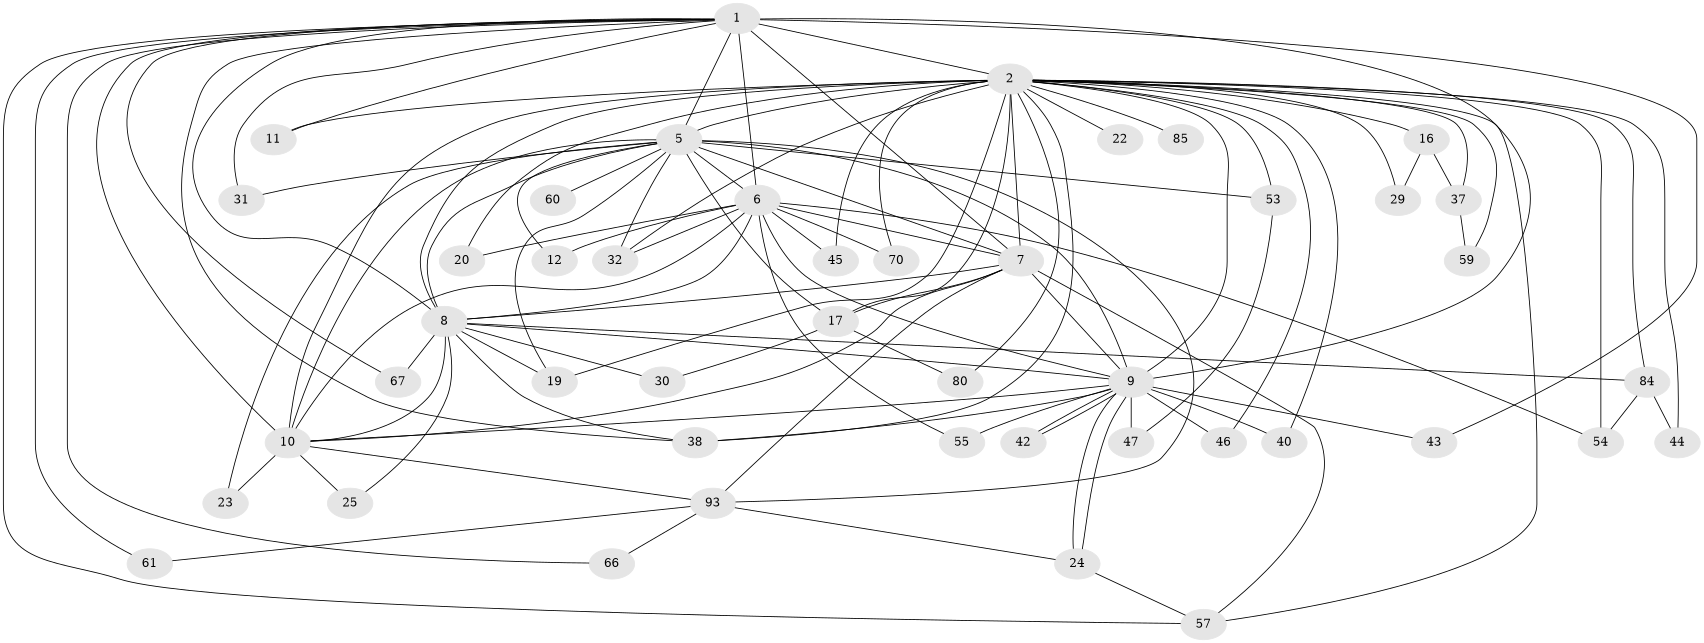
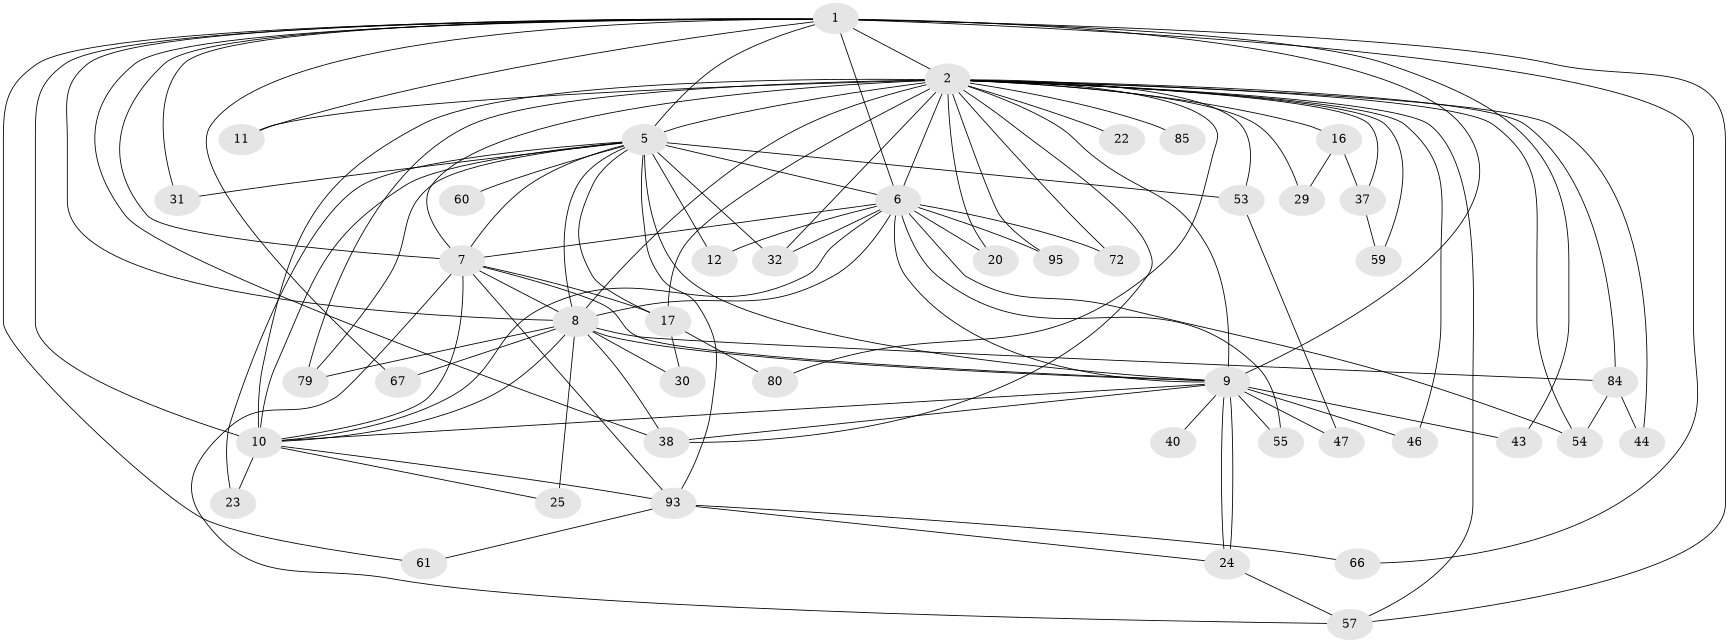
(1310, 148) -> (923, 140)
(836, 261) -> (1056, 261)
(896, 261) -> (1117, 261)
(555, 382) -> (306, 382)
(1023, 443) -> none
